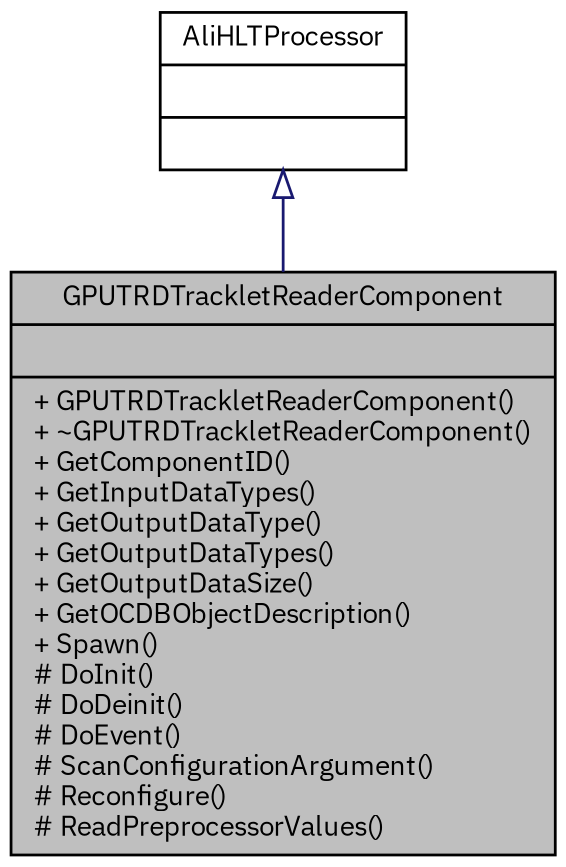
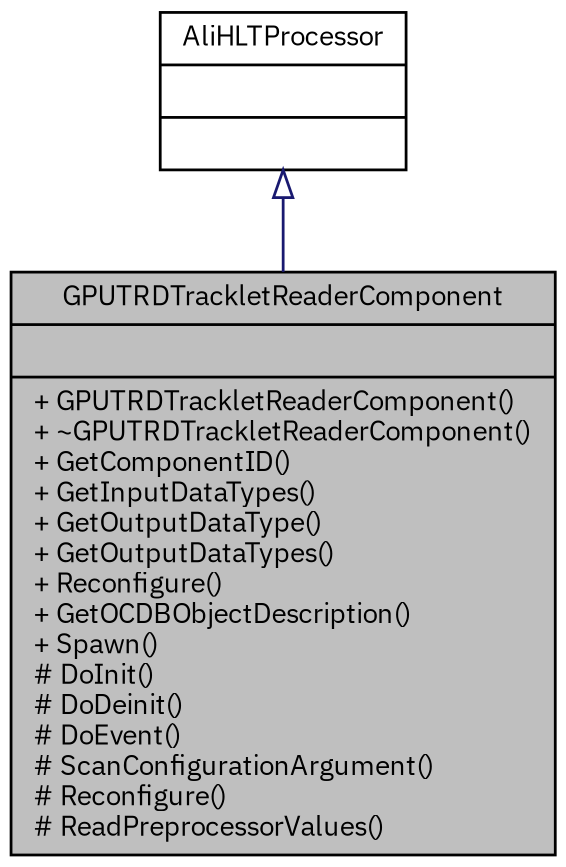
(174, 584) -> (128, 584)
